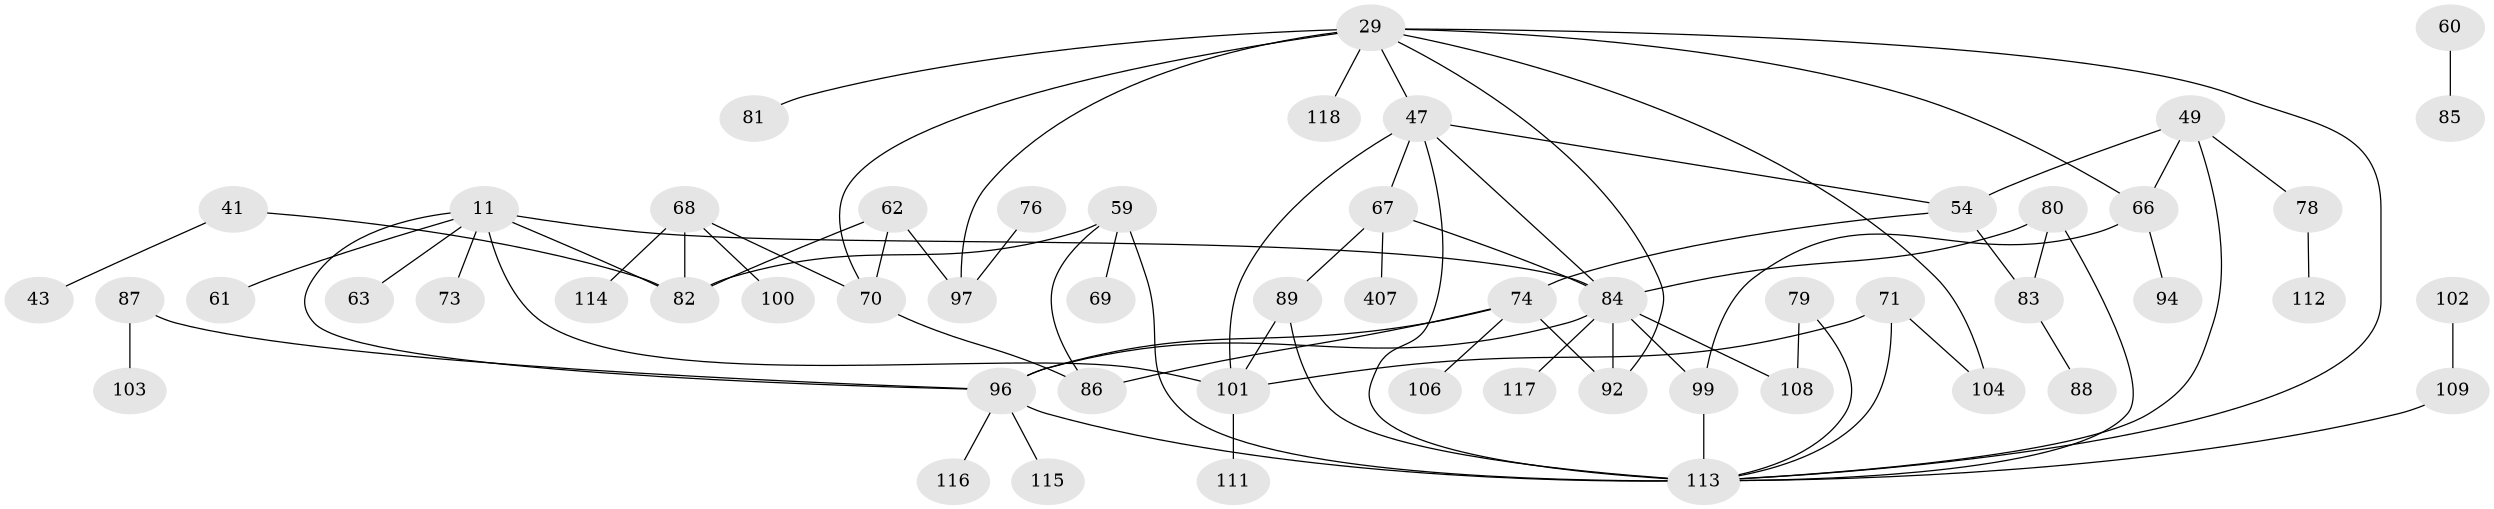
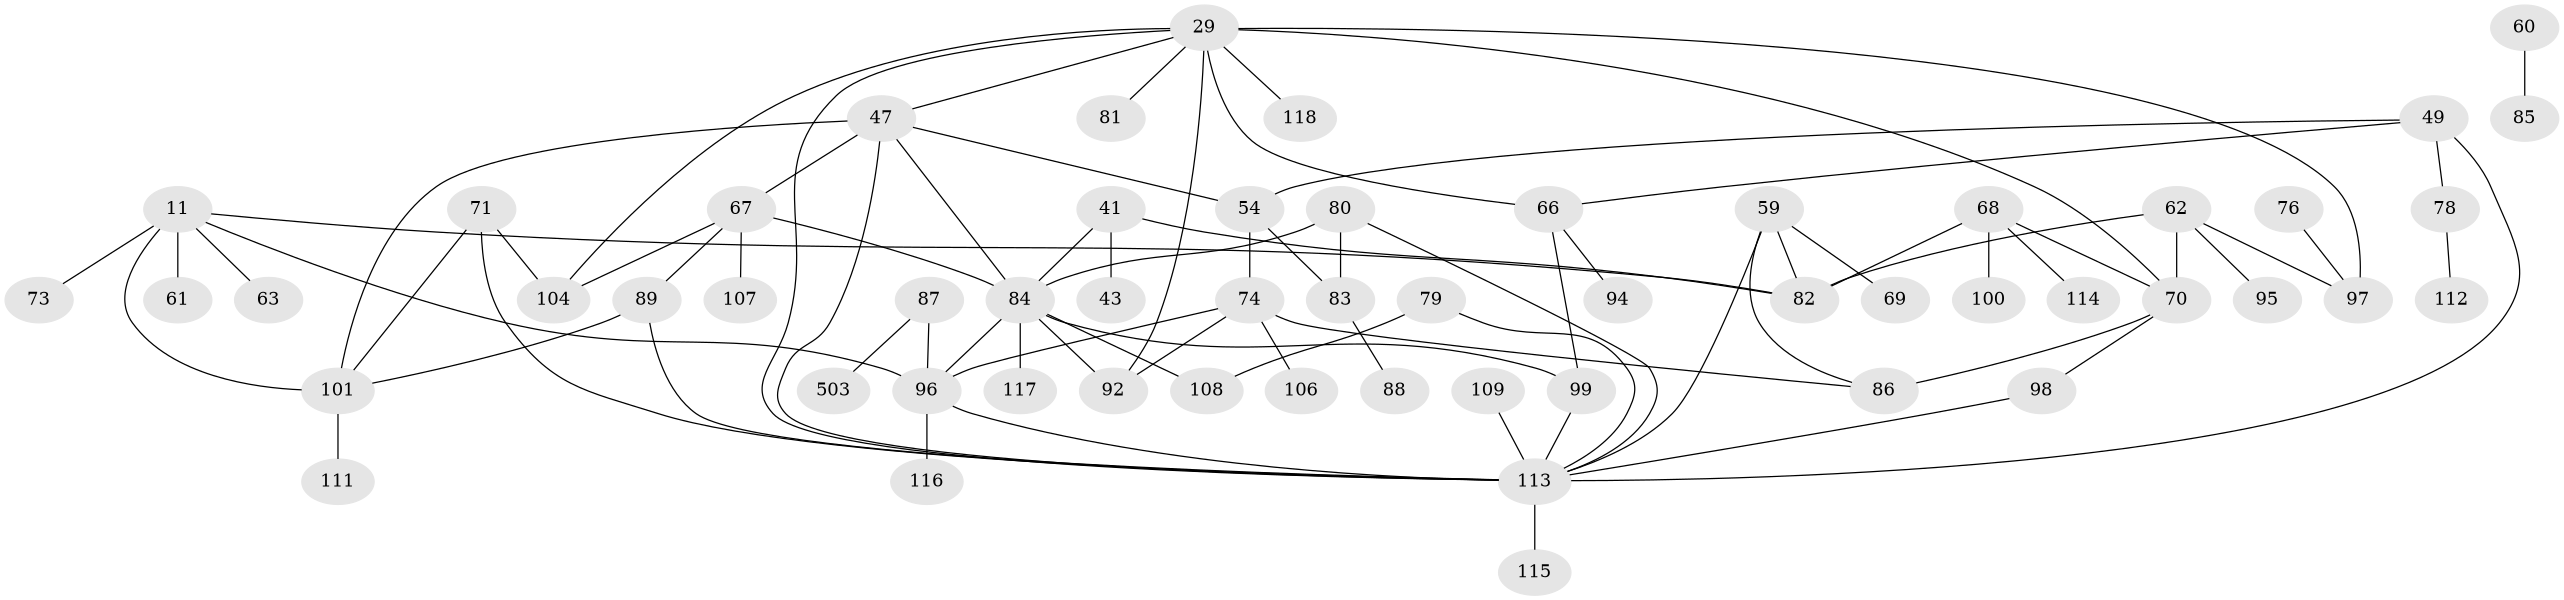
(973, 242) -> (1064, 256)
none -> (648, 254)
(1381, 300) -> (740, 300)
none -> (2267, 300)
(2453, 300) -> none
(130, 391) -> (834, 391)
none -> (2042, 391)
(1025, 436) -> (1535, 527)
